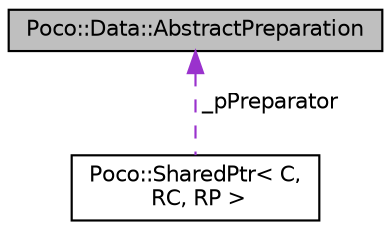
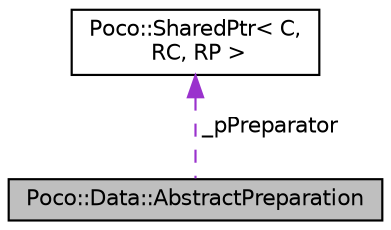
(196, 114) -> (196, 138)
